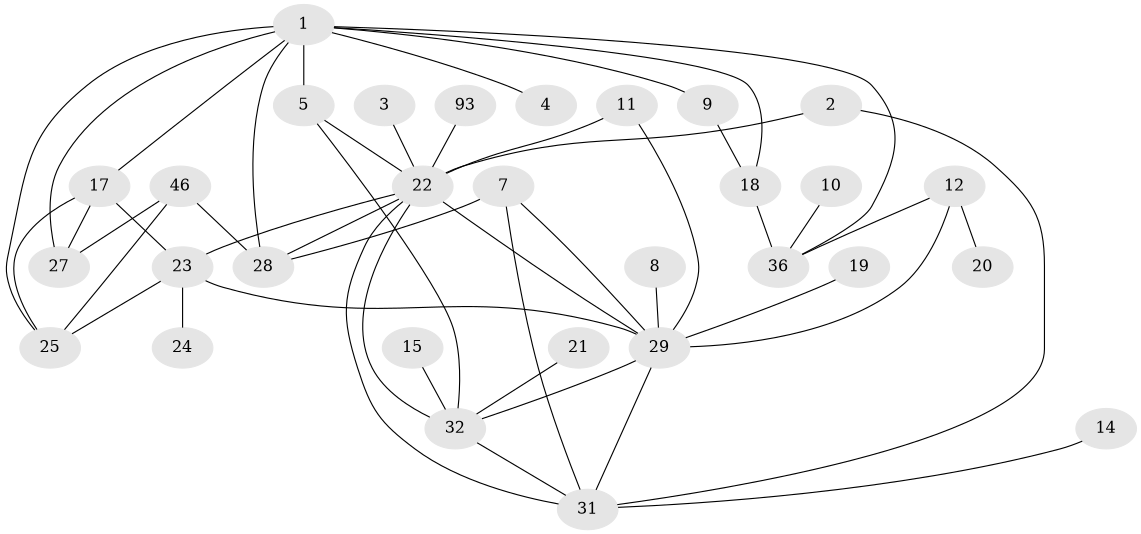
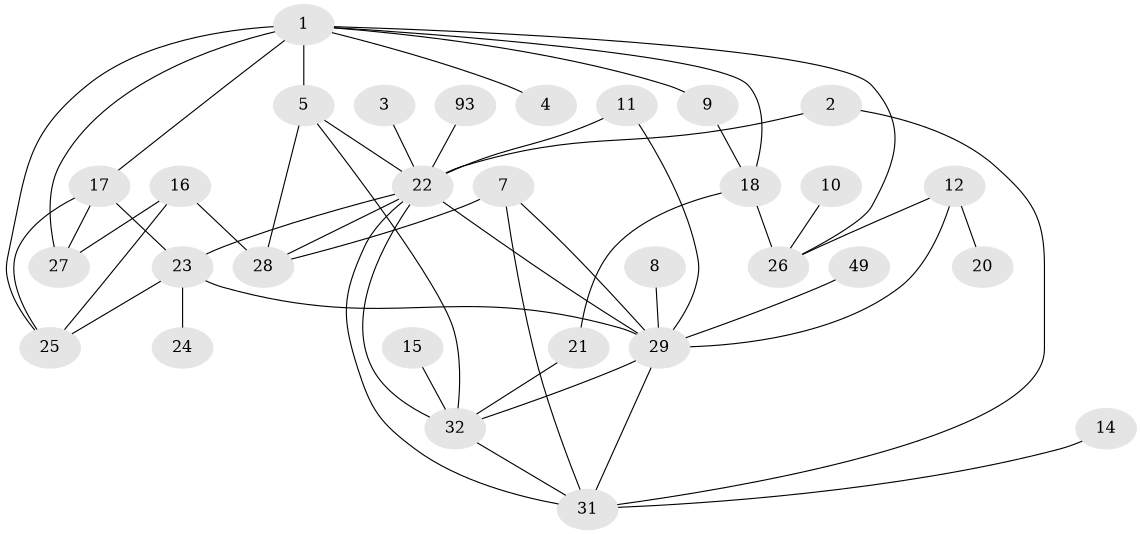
(254, 141) -> (284, 186)
(180, 186) -> (180, 186)
none -> (627, 236)
(778, 267) -> (778, 267)
(859, 267) -> (859, 267)
